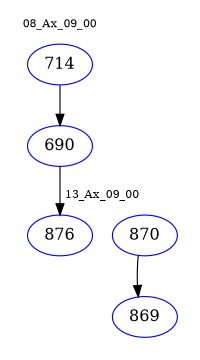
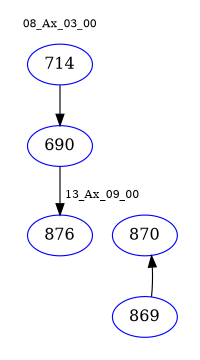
(60, 24) -> (60, 24)
(137, 271) -> (152, 282)
